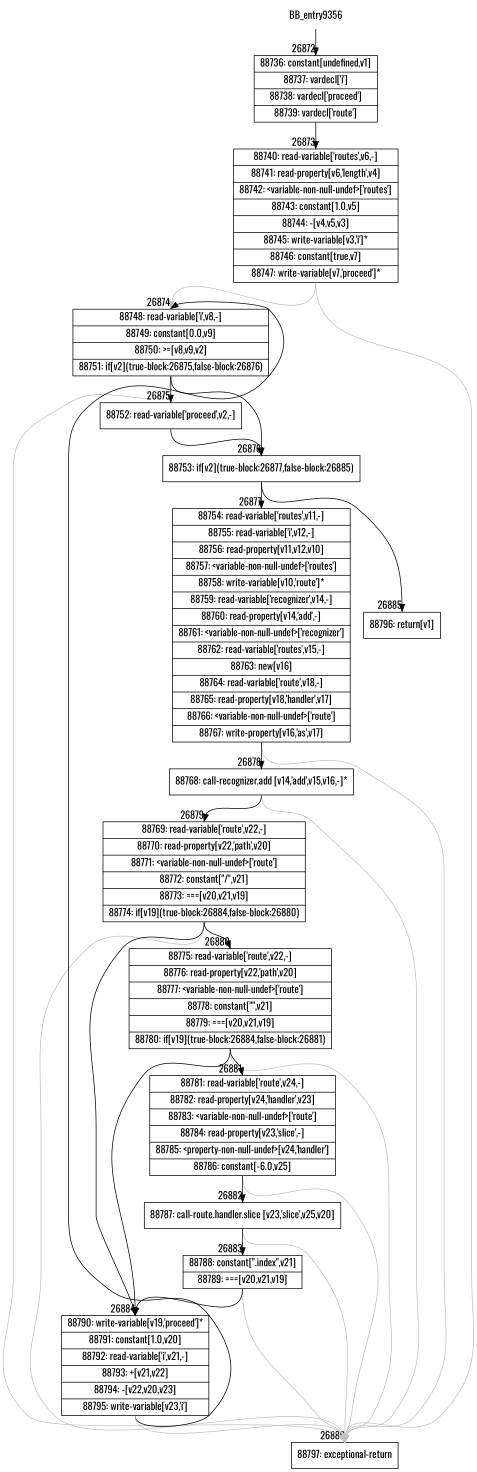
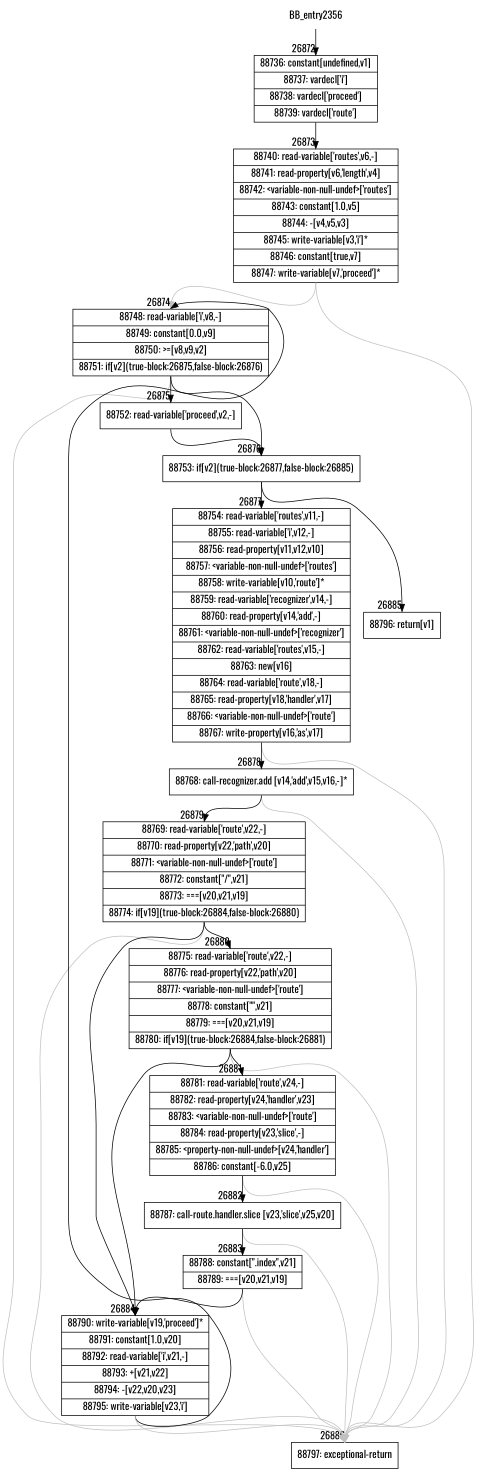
(316, 16) -> (316, 16)
